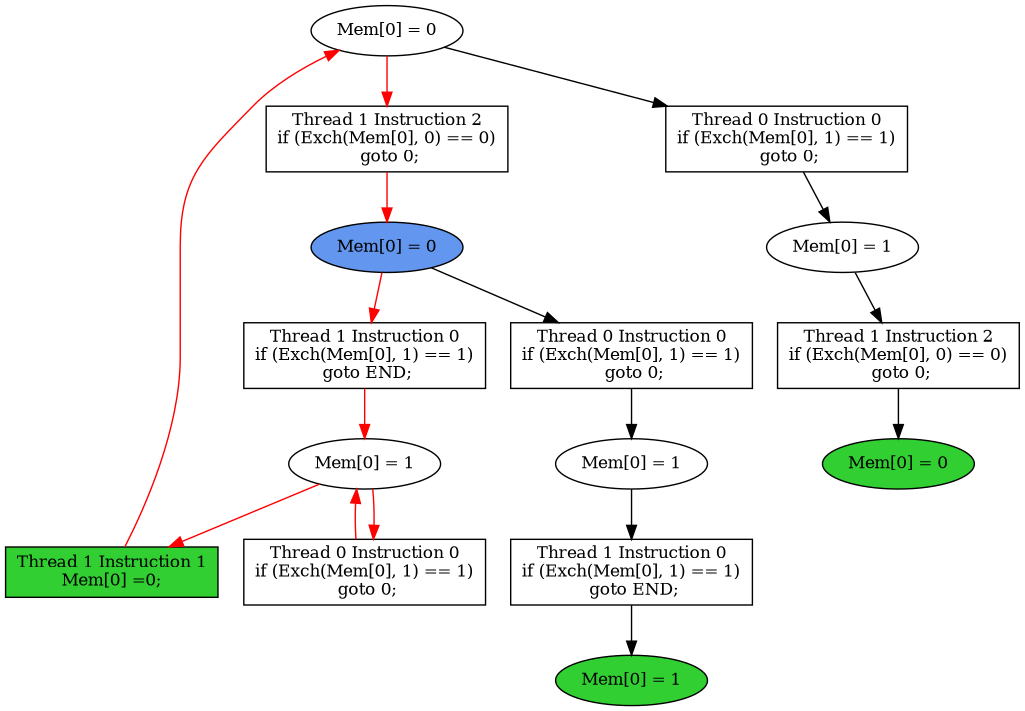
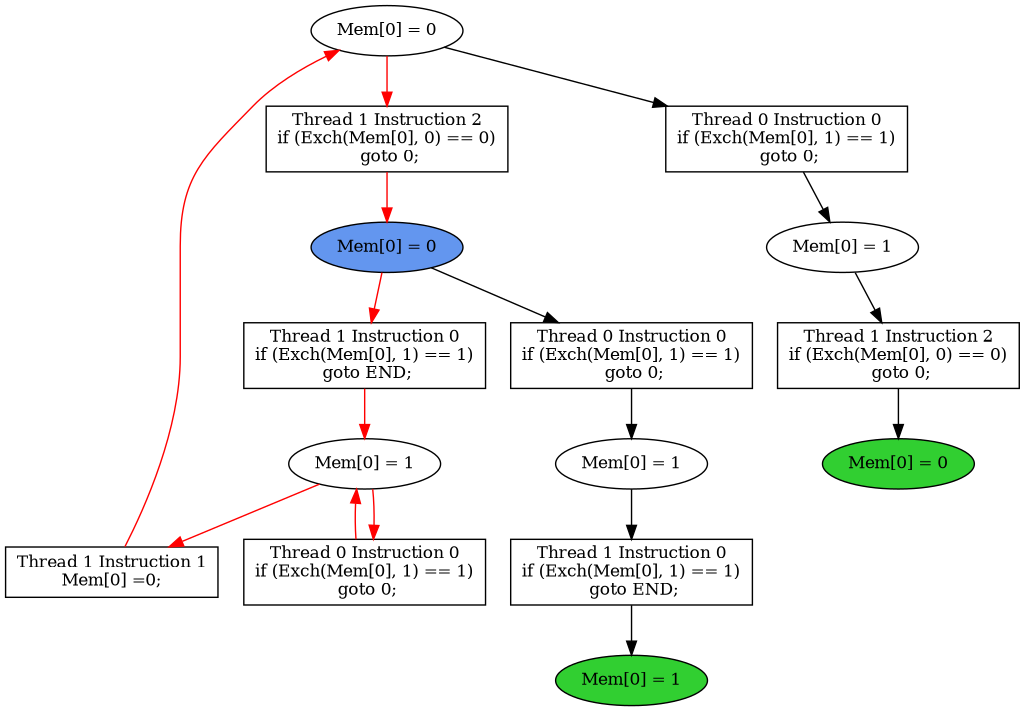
(112, 572) -> (112, 572)
